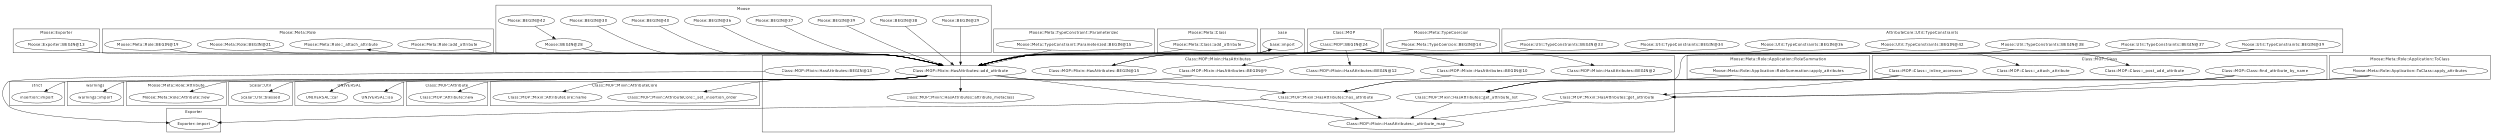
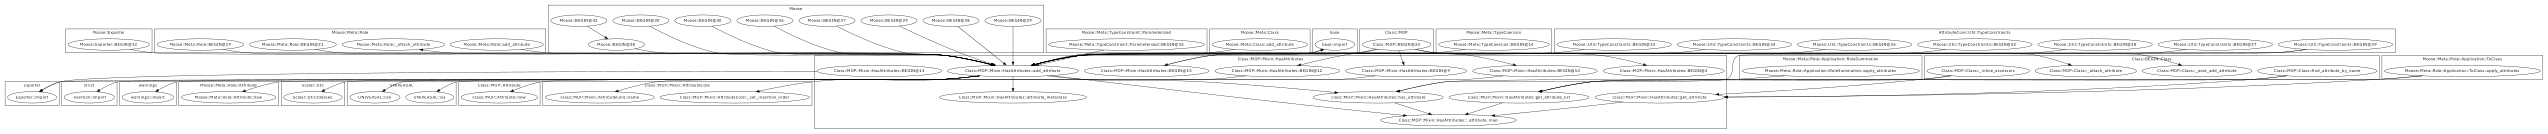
(2100, 59) -> (2152, 59)
(744, 108) -> (643, 79)
